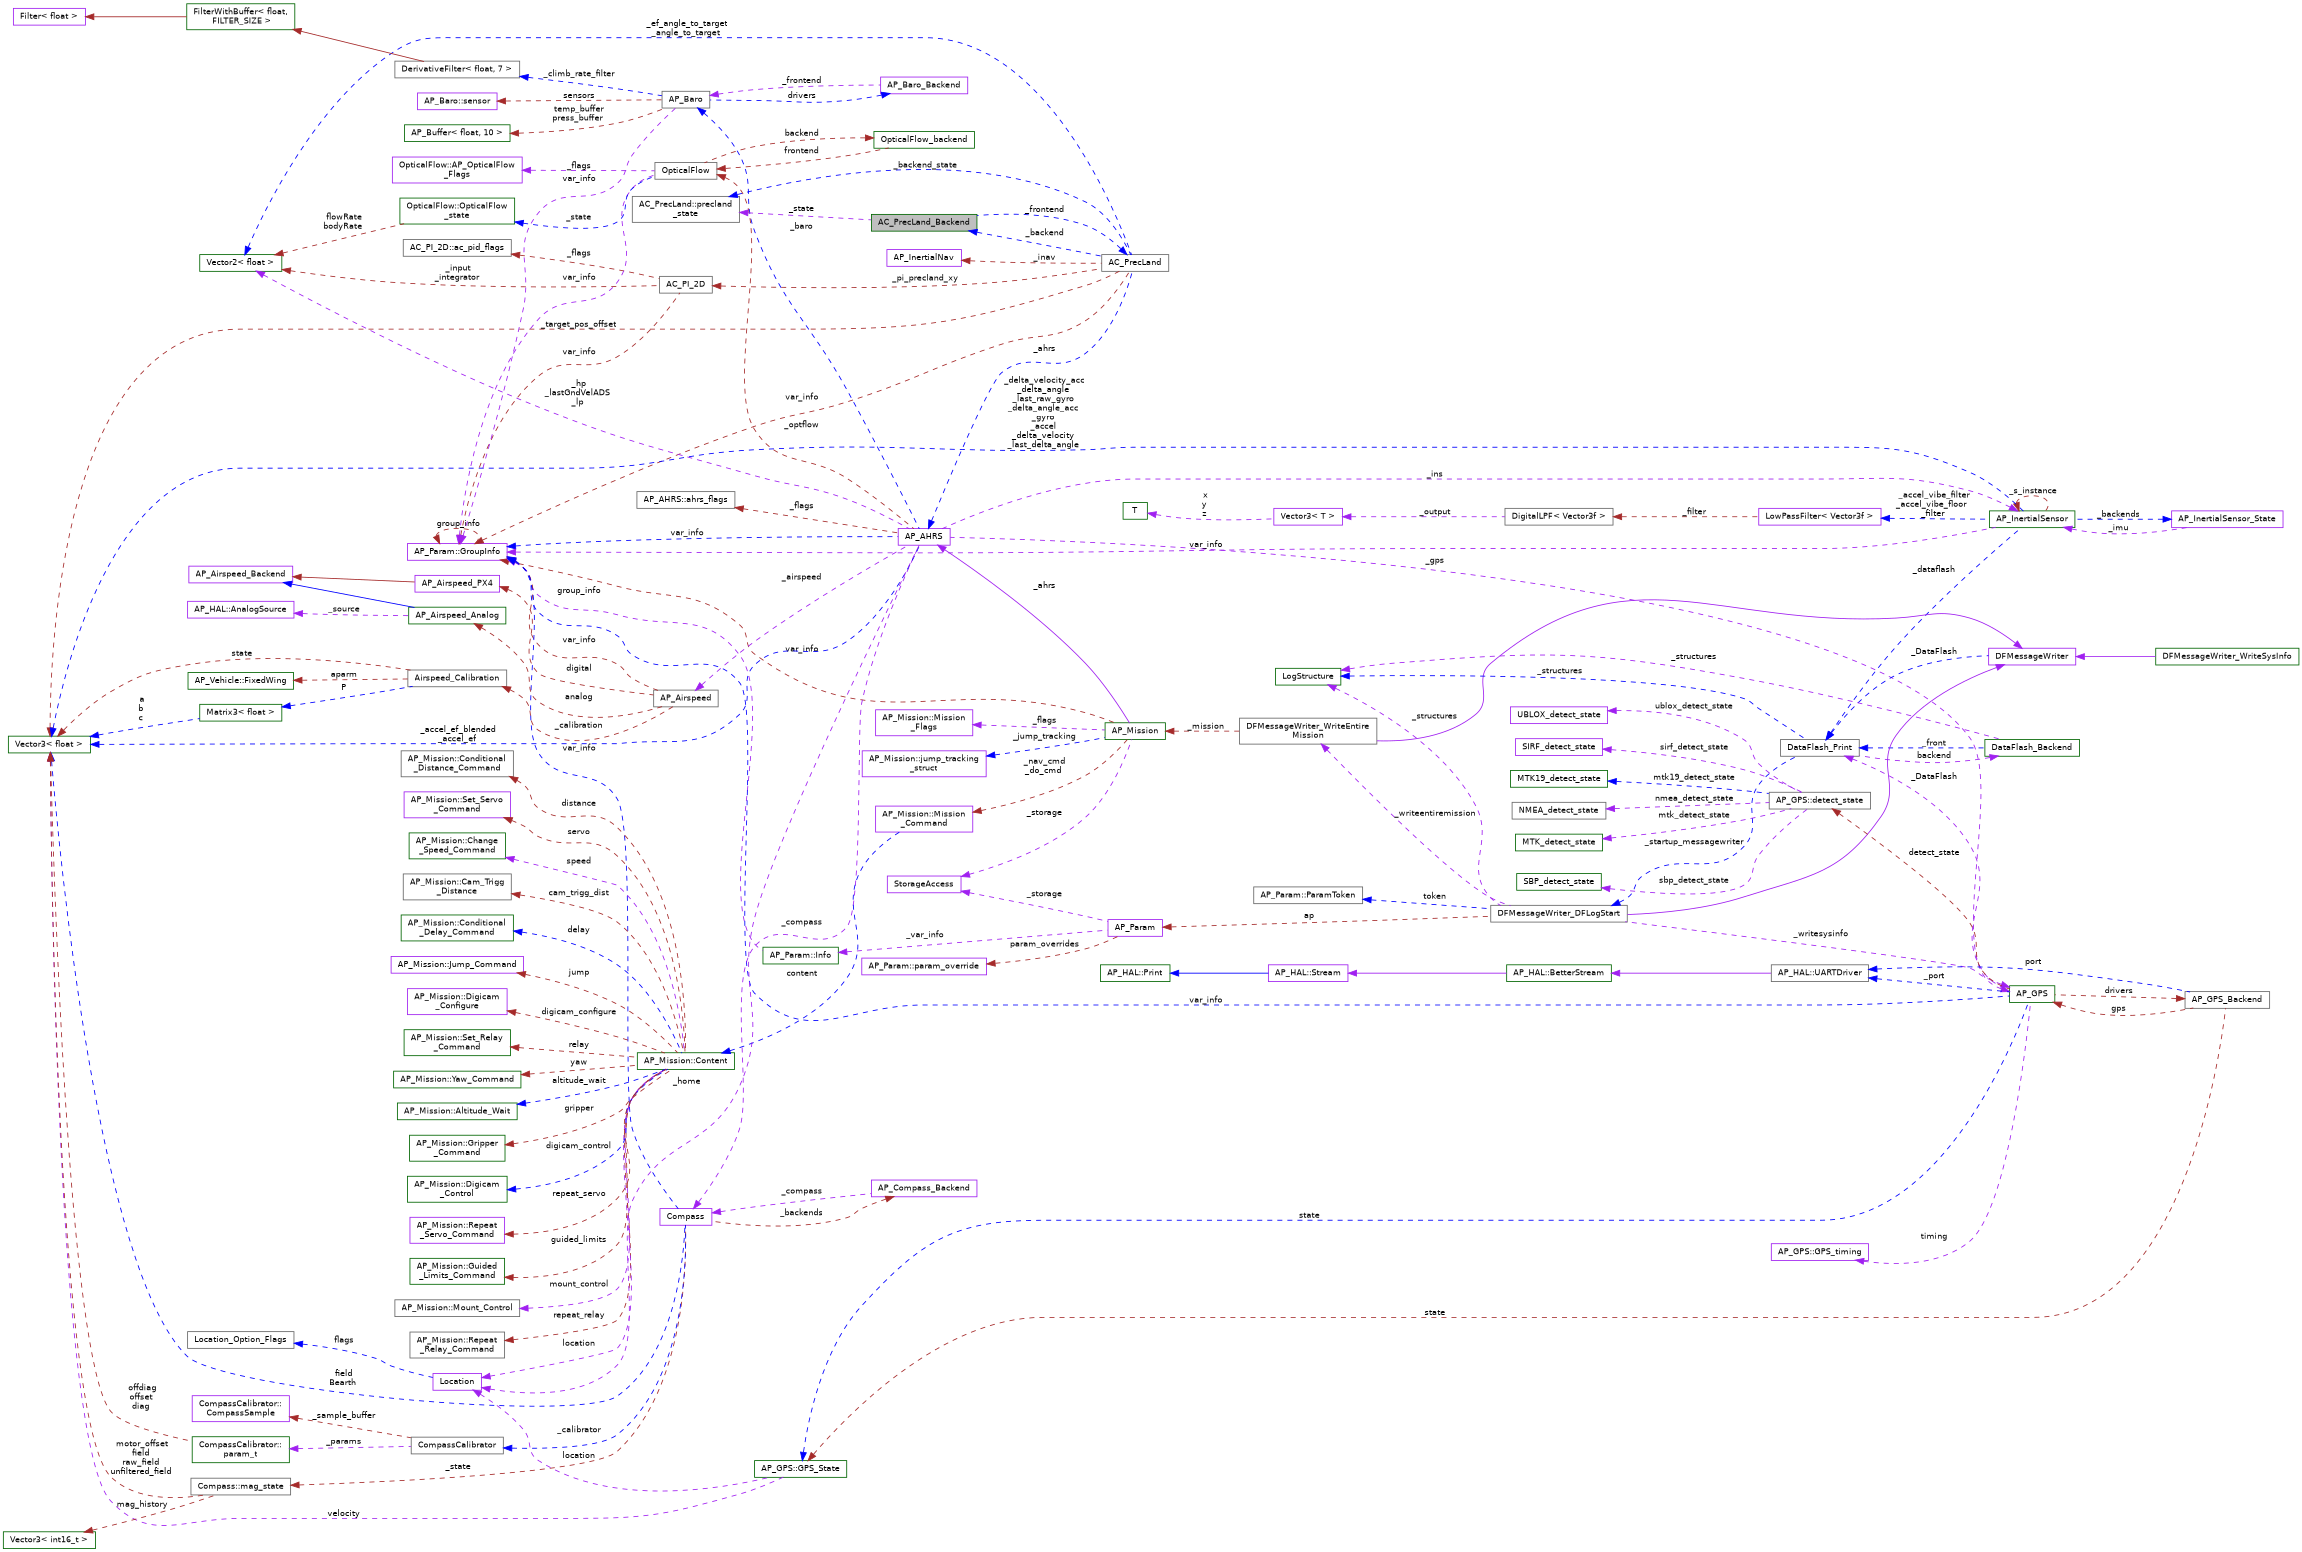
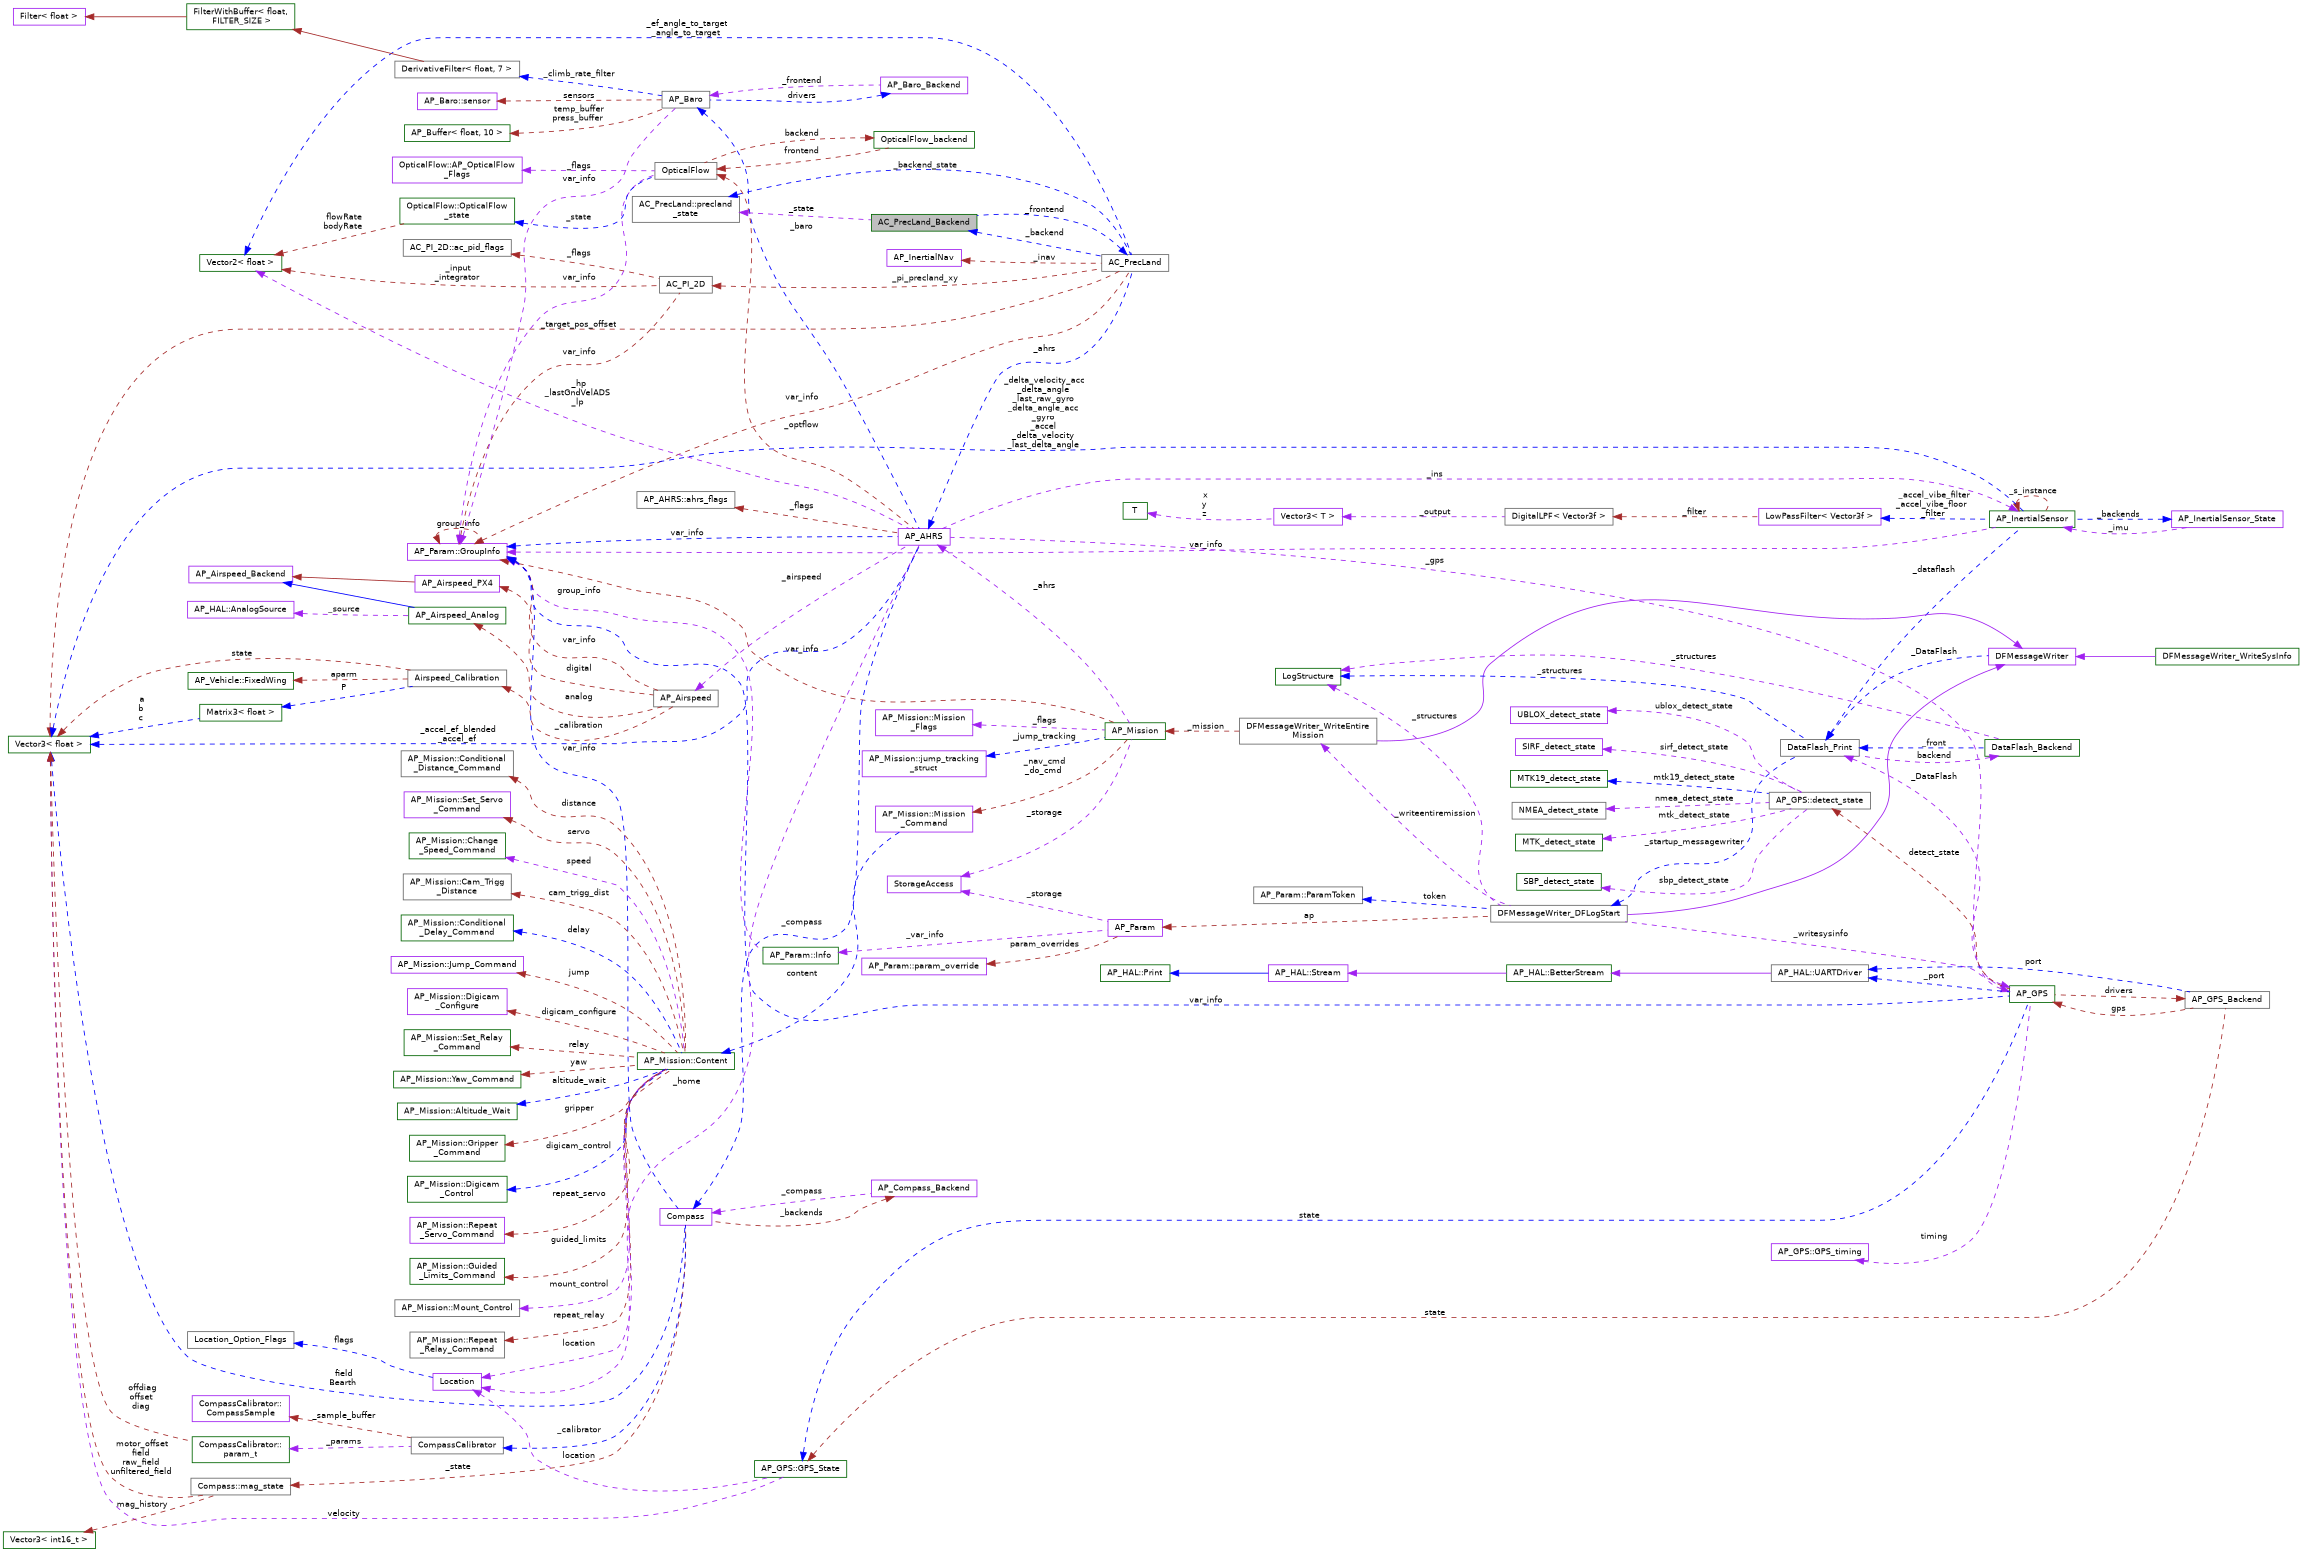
(1047, 627) -> (1047, 627)
(842, 931) -> (842, 931)
